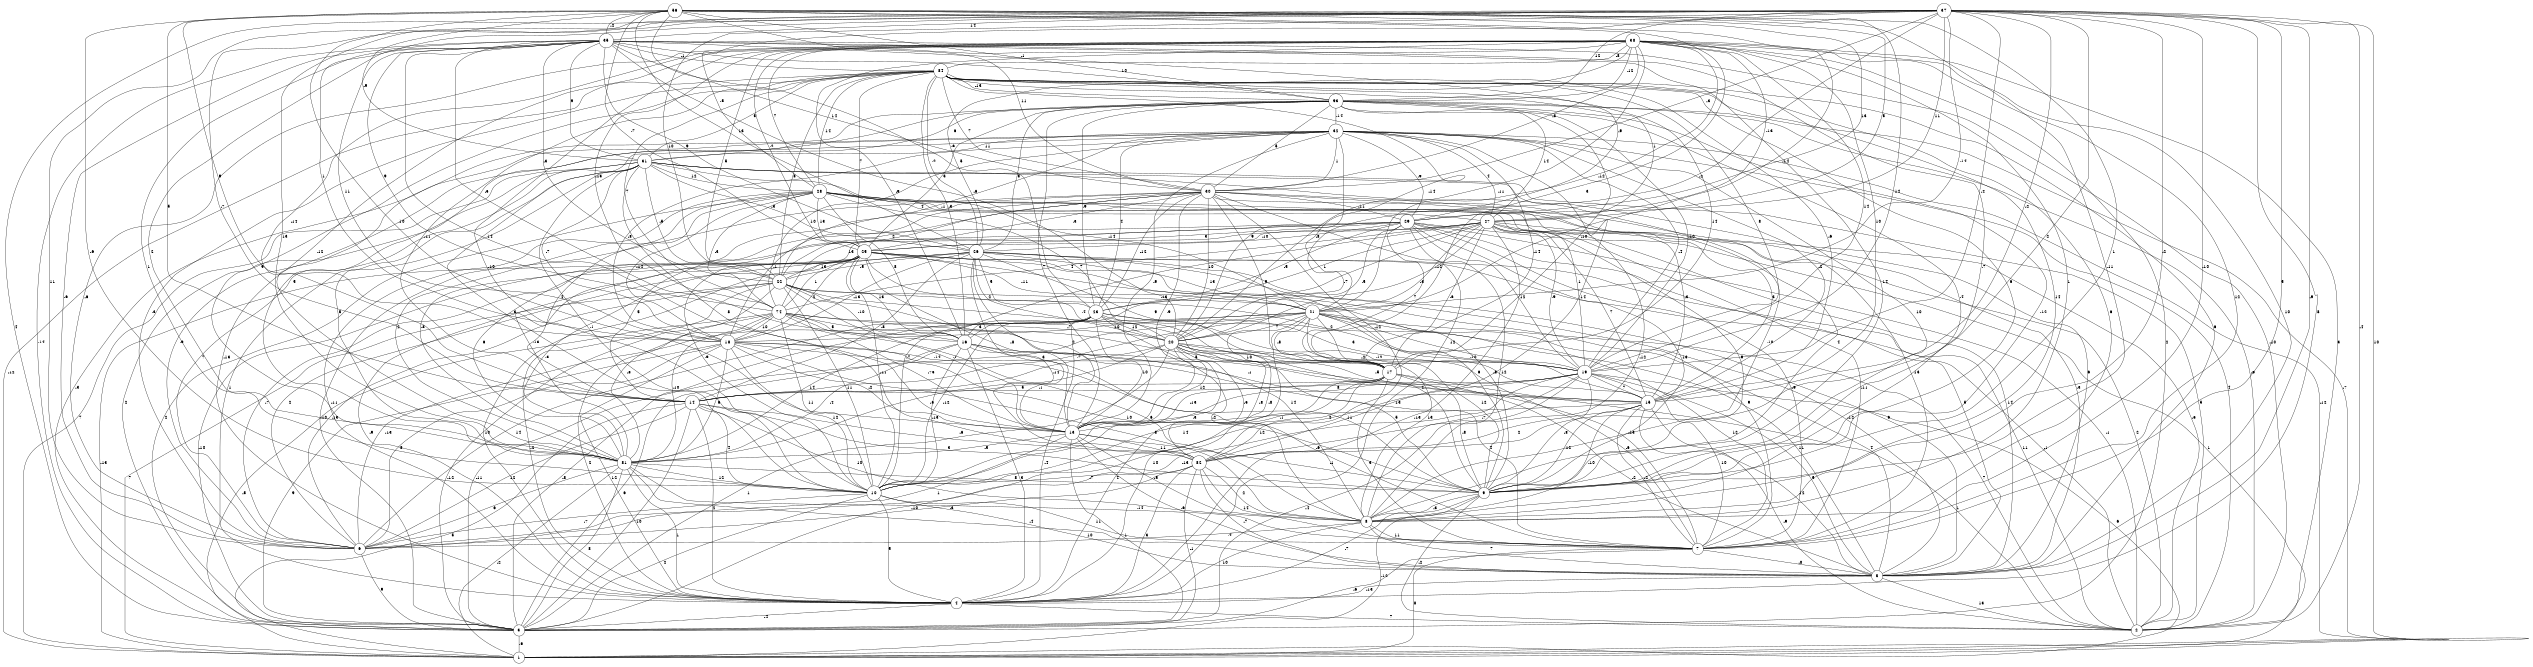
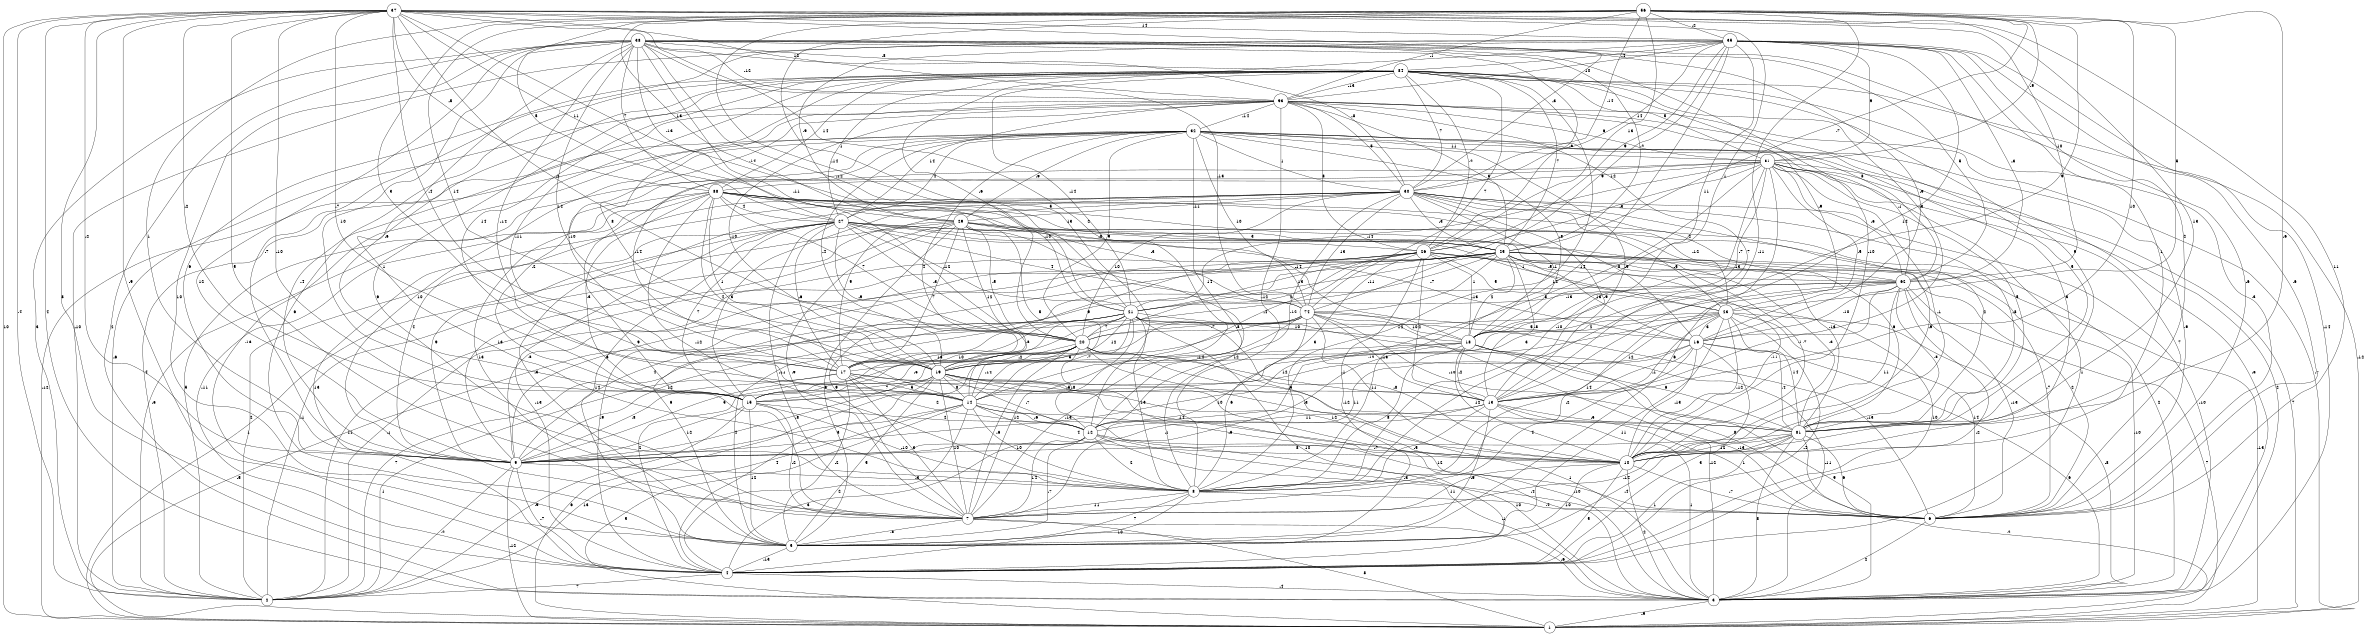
(683, 56) -> (1623, 56)
(677, 65) -> none
(1024, 101) -> (1610, 101)
(1129, 148) -> (922, 268)
none -> (859, 180)
(820, 191) -> (716, 191)
(575, 247) -> (1836, 293)
(848, 255) -> (1838, 257)
(780, 282) -> (1903, 282)
(1473, 357) -> (940, 357)
(931, 372) -> (1385, 357)
(1145, 372) -> (1631, 357)
(1209, 392) -> none
(1374, 412) -> none
(1199, 463) -> (1090, 433)
(655, 555) -> none
(382, 590) -> (1866, 560)
(2005, 615) -> (610, 488)
